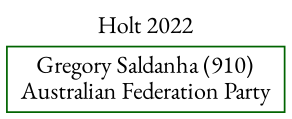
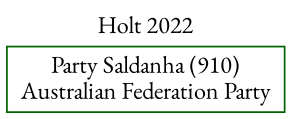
(146, 79) -> (146, 79)
